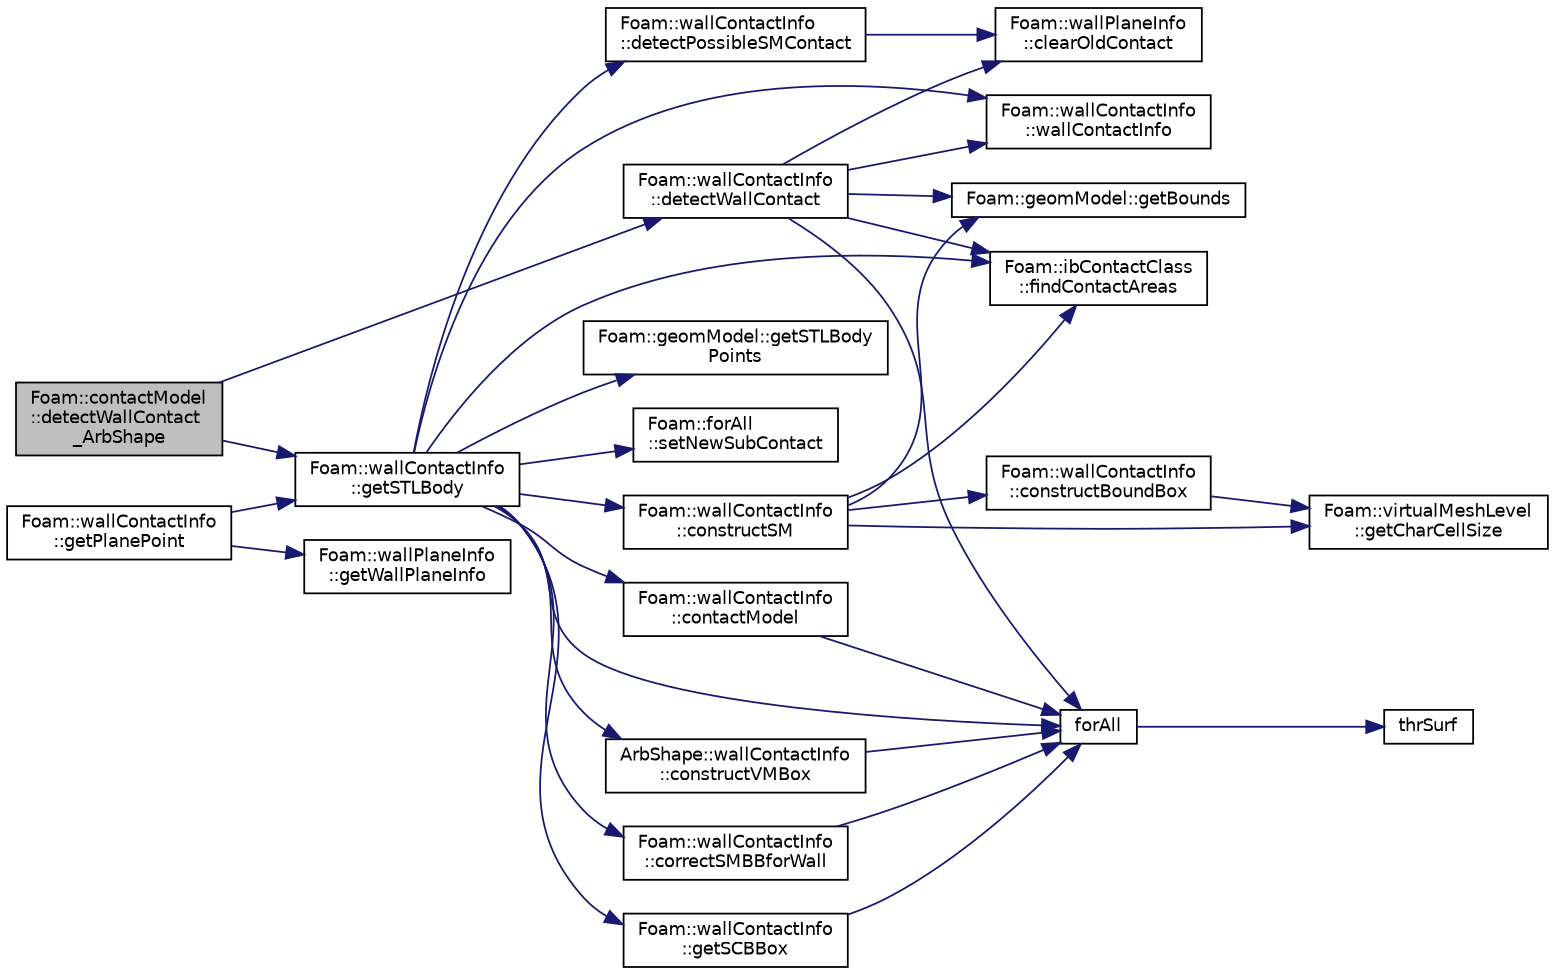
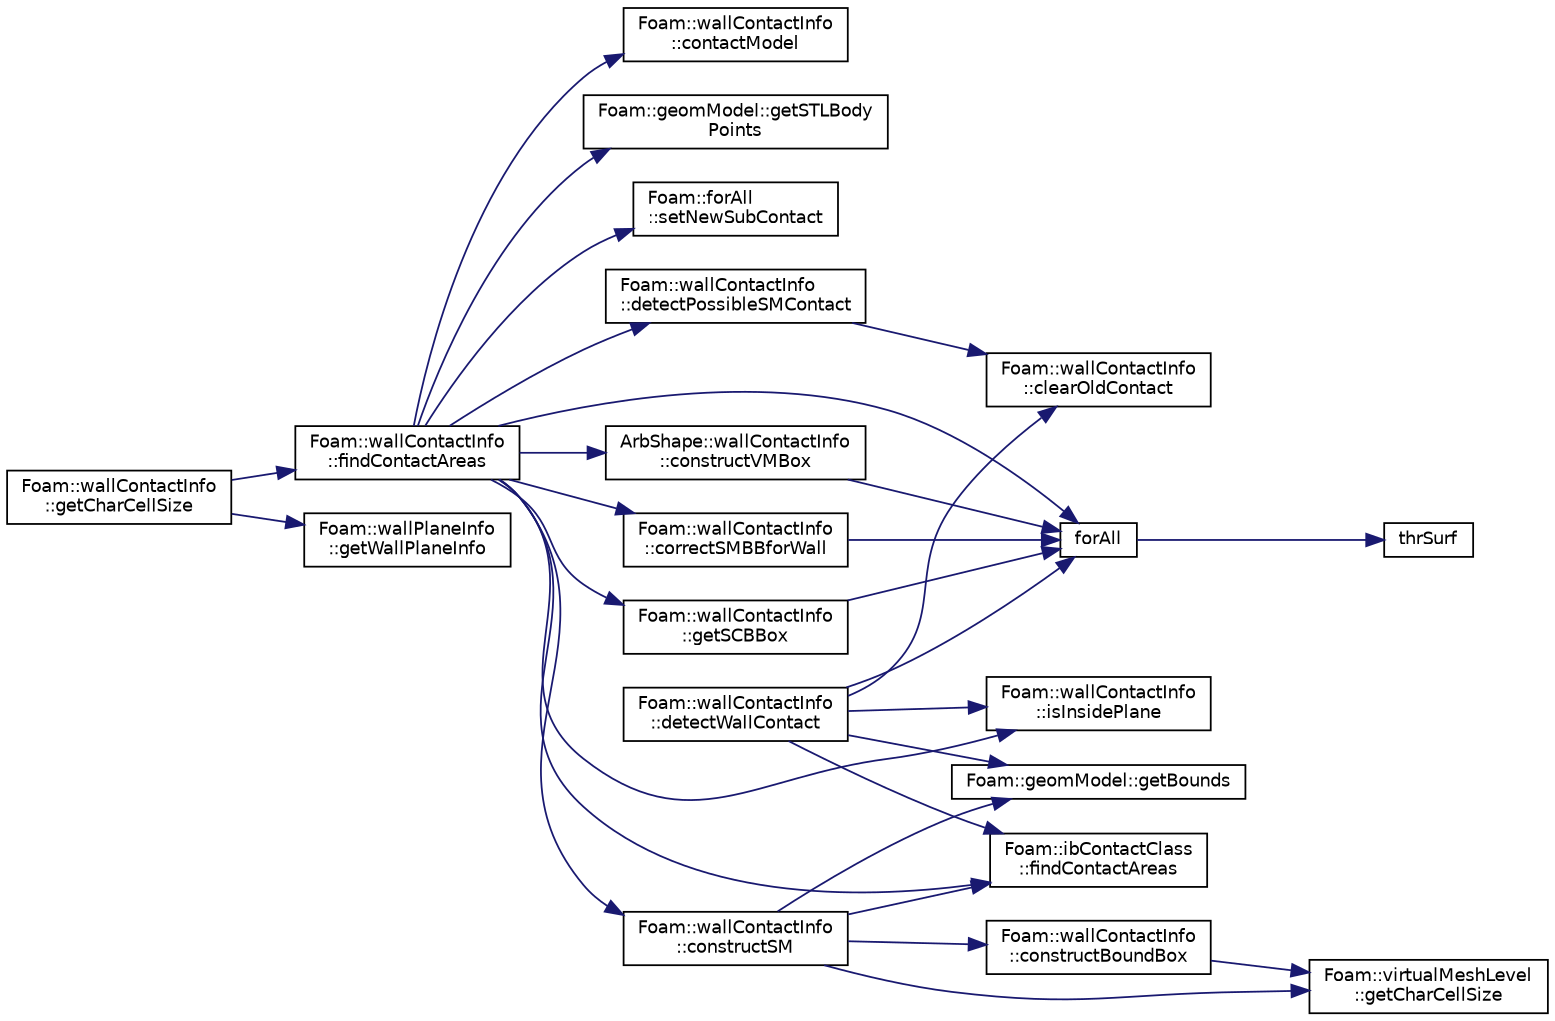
(1099, 35) -> (1099, 380)
(1099, 122) -> (1099, 704)
(119, 419) -> none
(407, 479) -> (407, 453)
(119, 533) -> (119, 497)
(931, 673) -> none
